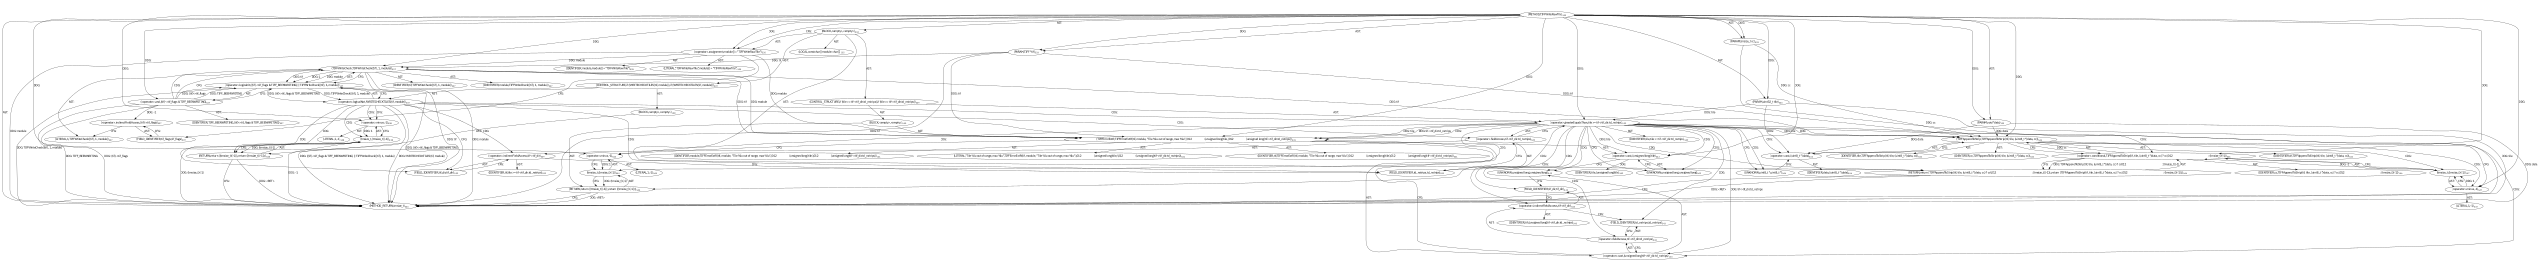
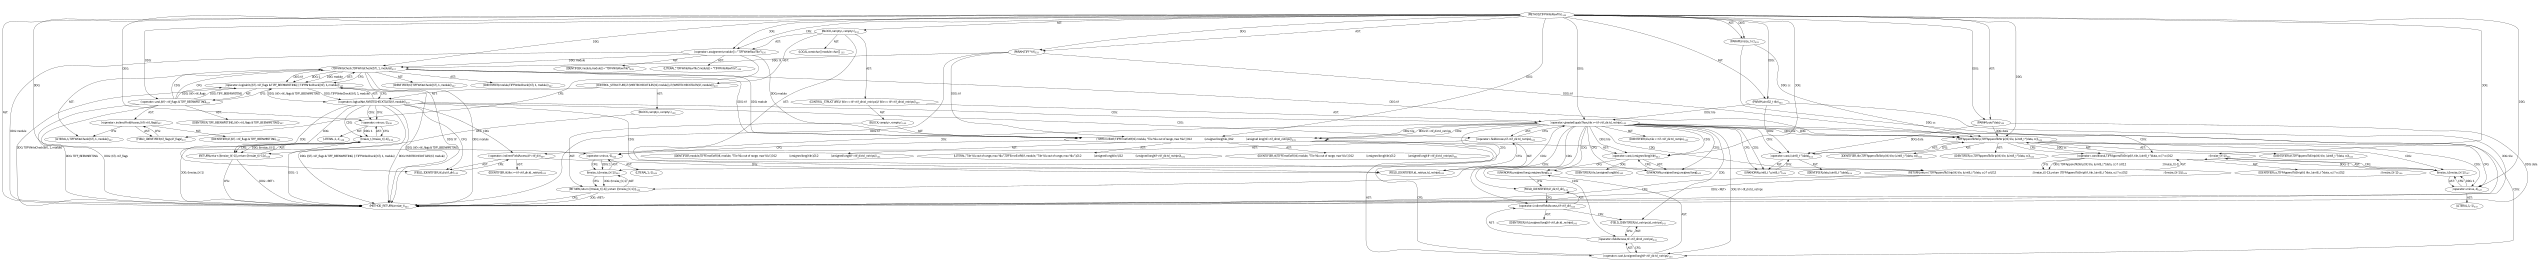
(151, 113) -> (151, 113)
none -> (246, 140)
none -> (1776, 163)
